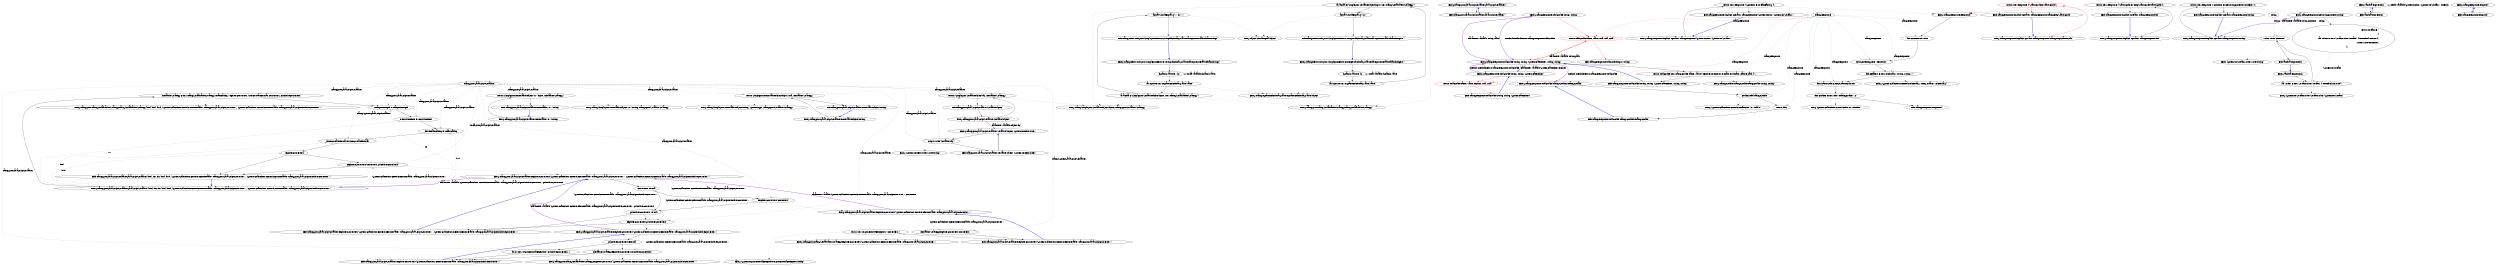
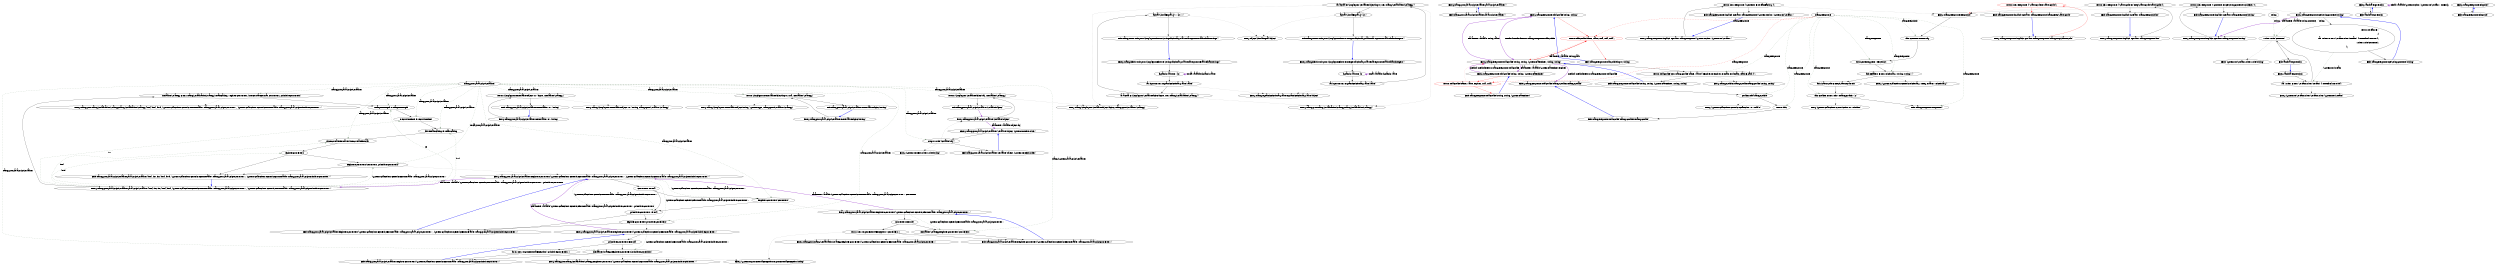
(1917, 39) -> (1917, 39)
(1832, 48) -> (1942, 26)
none -> (1557, 50)
none -> (2390, 62)
(939, 112) -> (948, 127)
(374, 113) -> (374, 113)
none -> (905, 222)
